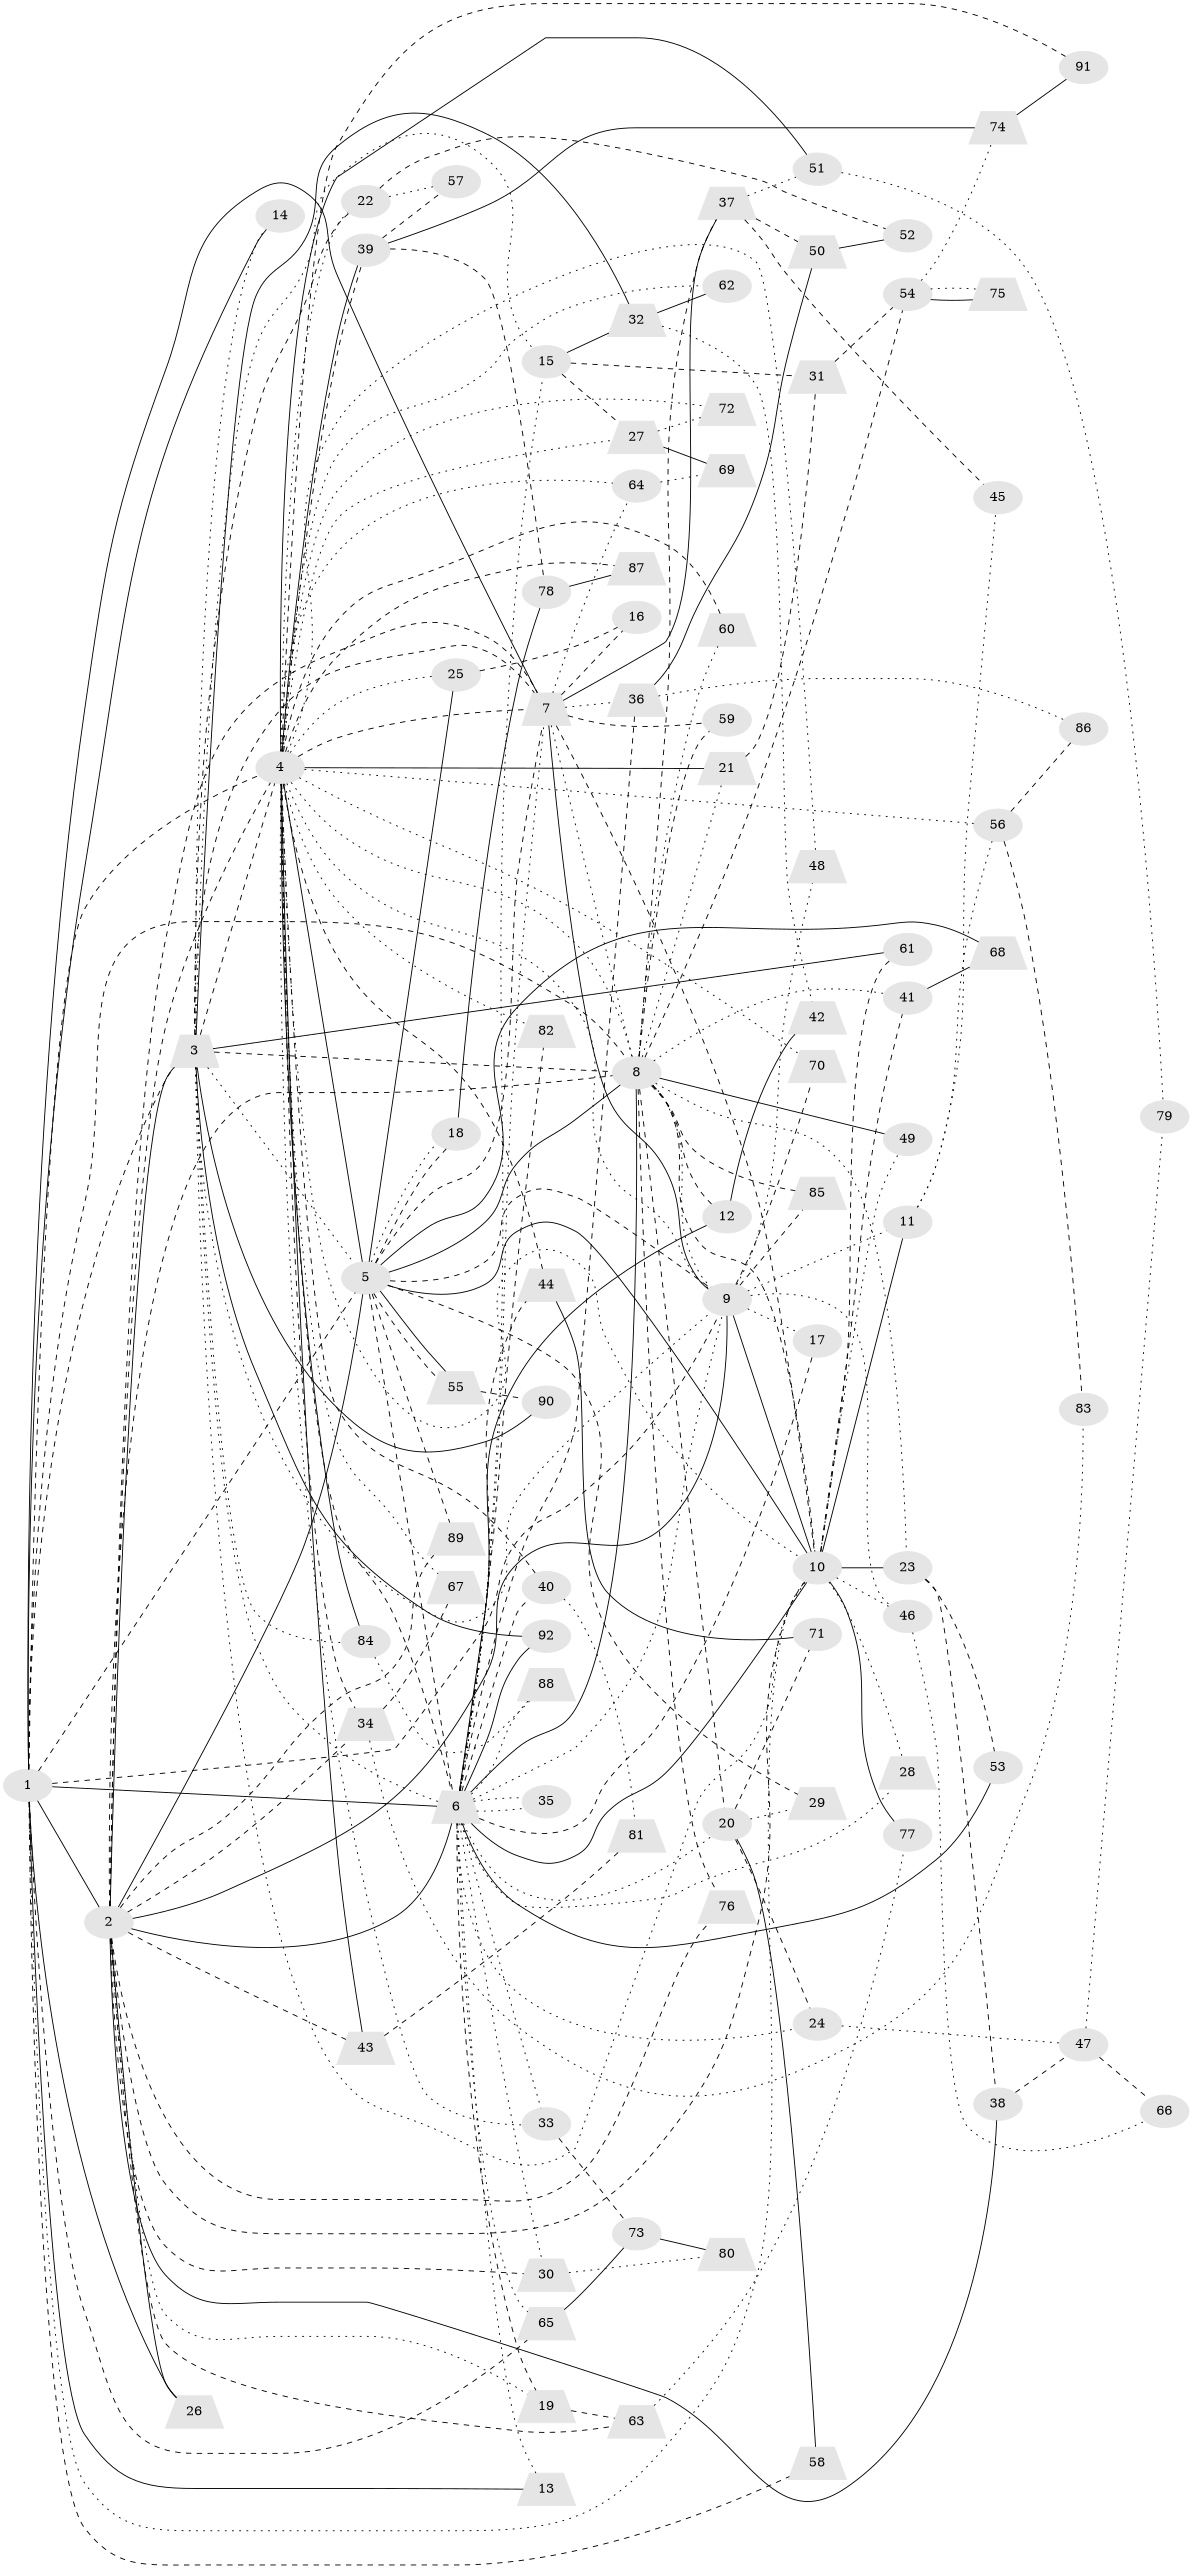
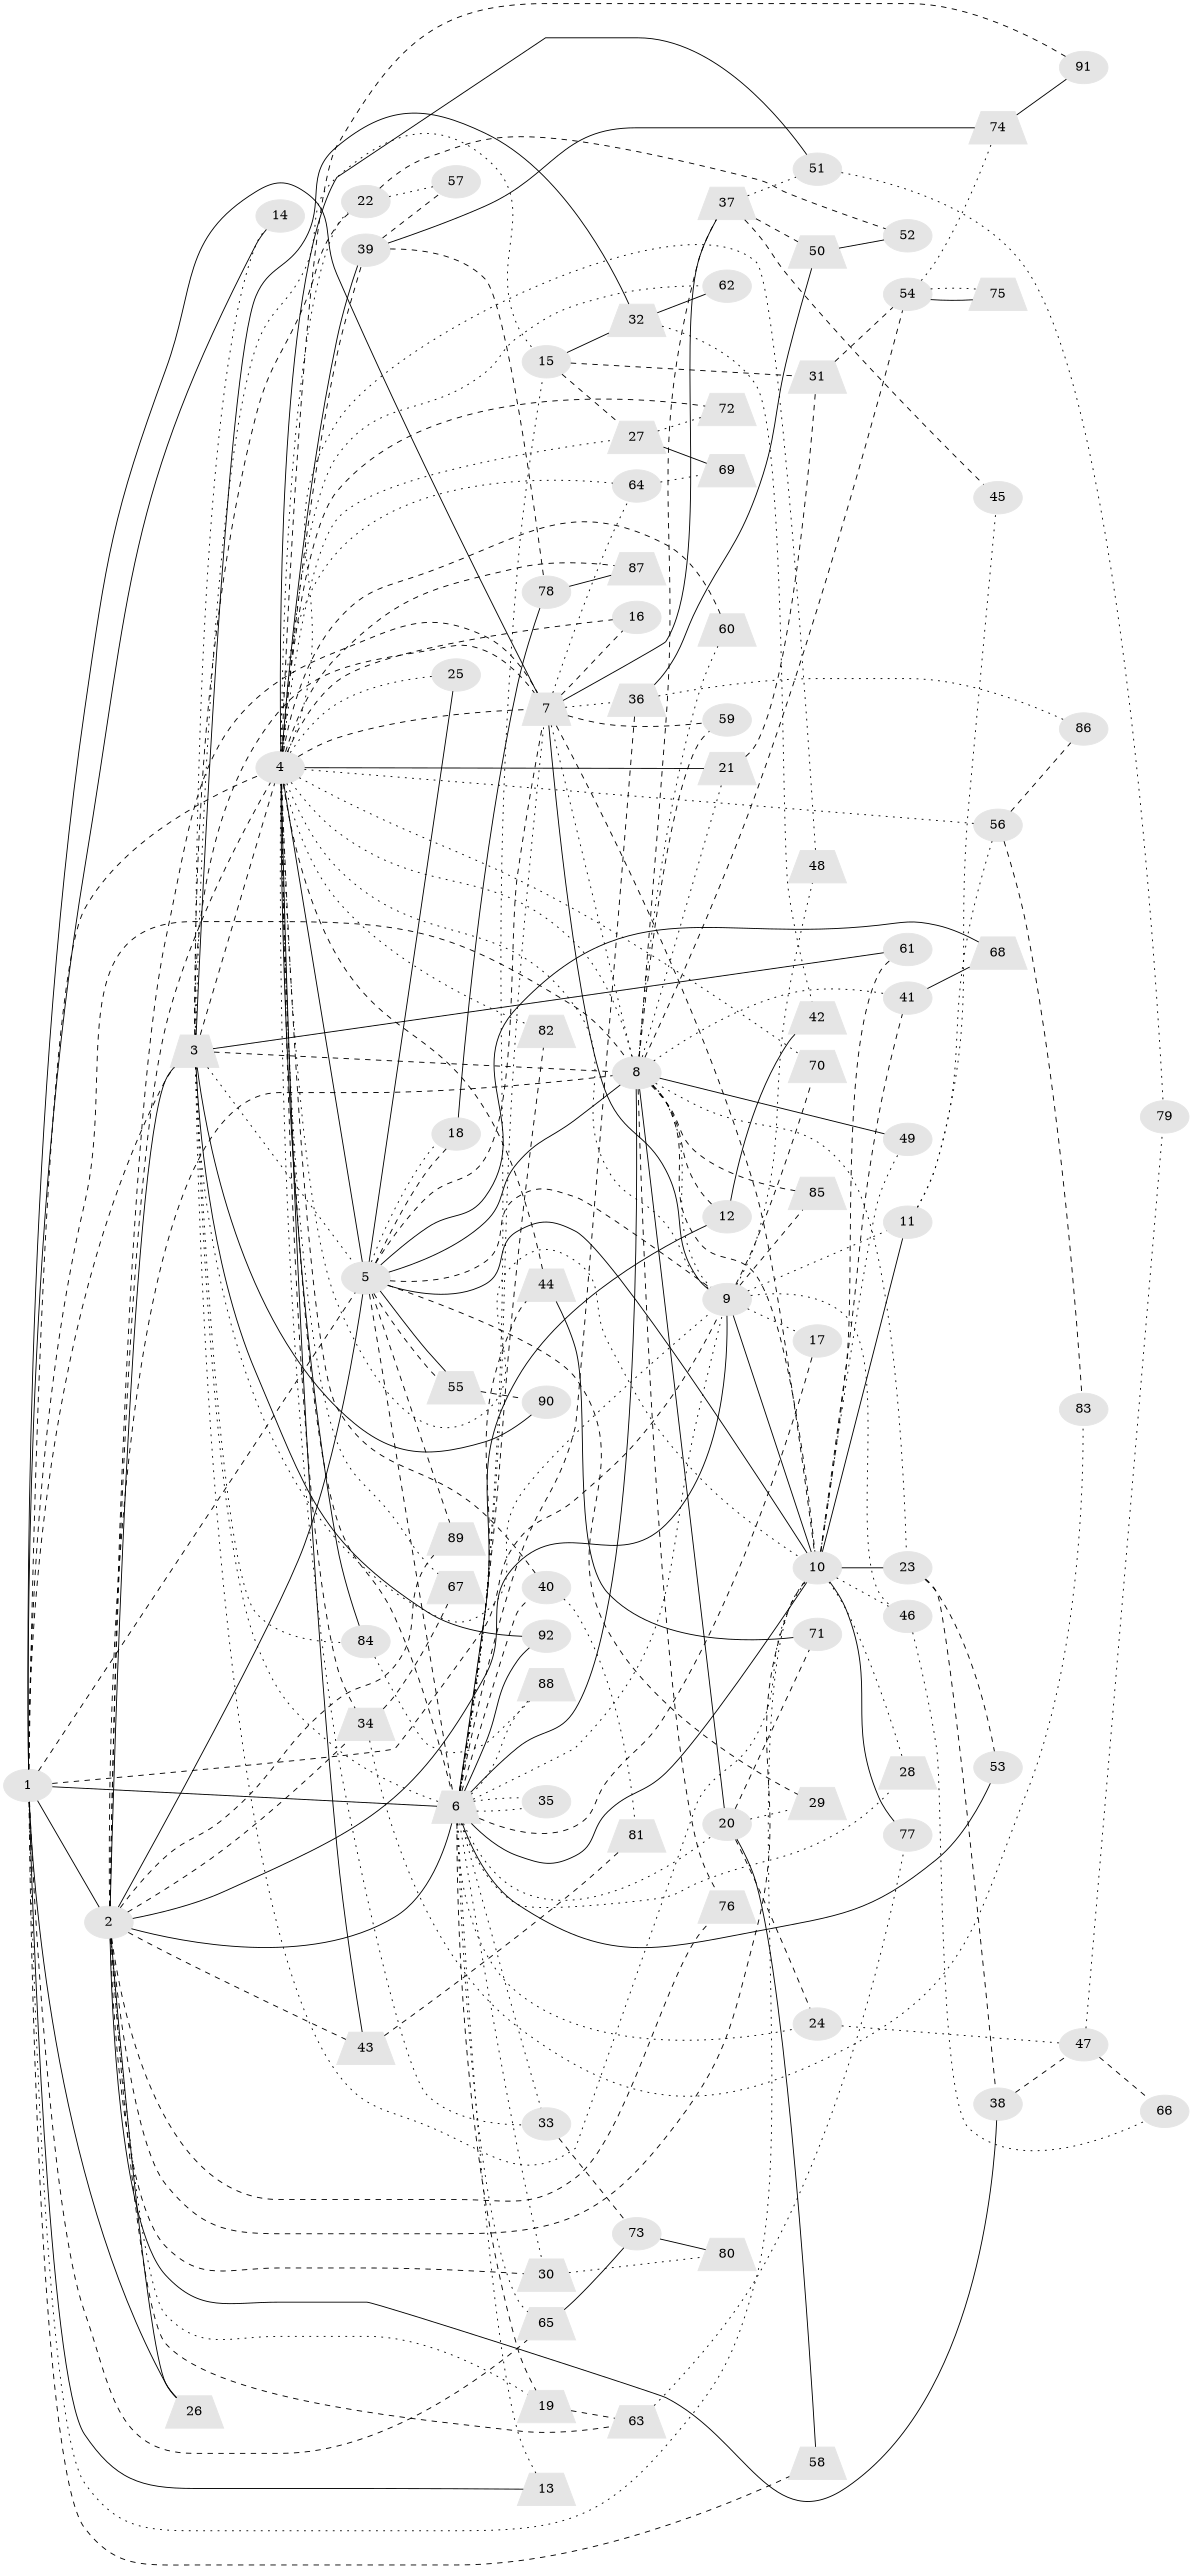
(384, 451) -> (384, 451)
(550, 654) -> (475, 639)
(682, 1449) -> (682, 1449)
